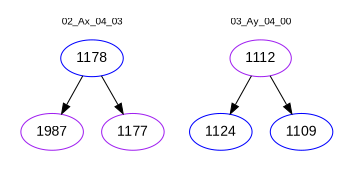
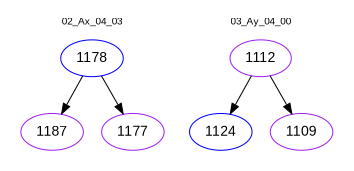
(52, 132) -> (52, 132)
(302, 132) -> (302, 132)
